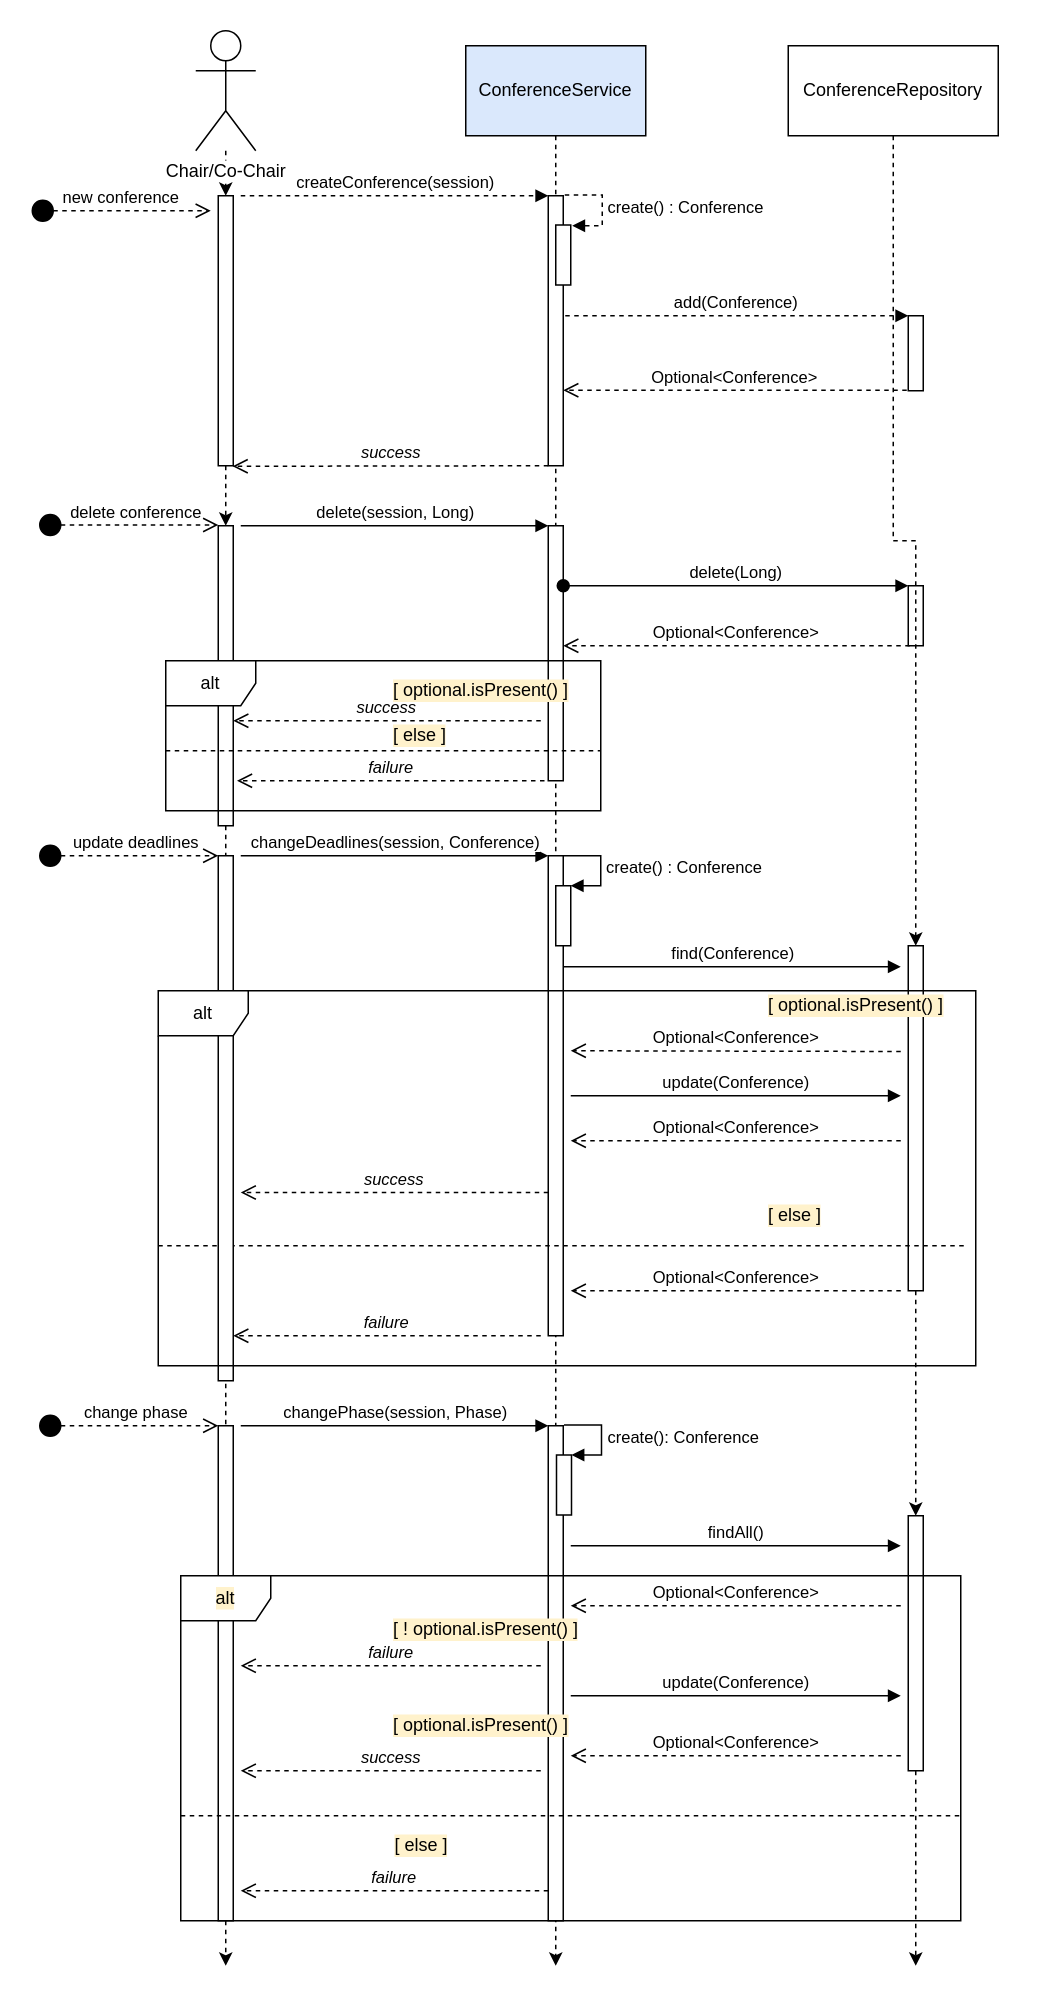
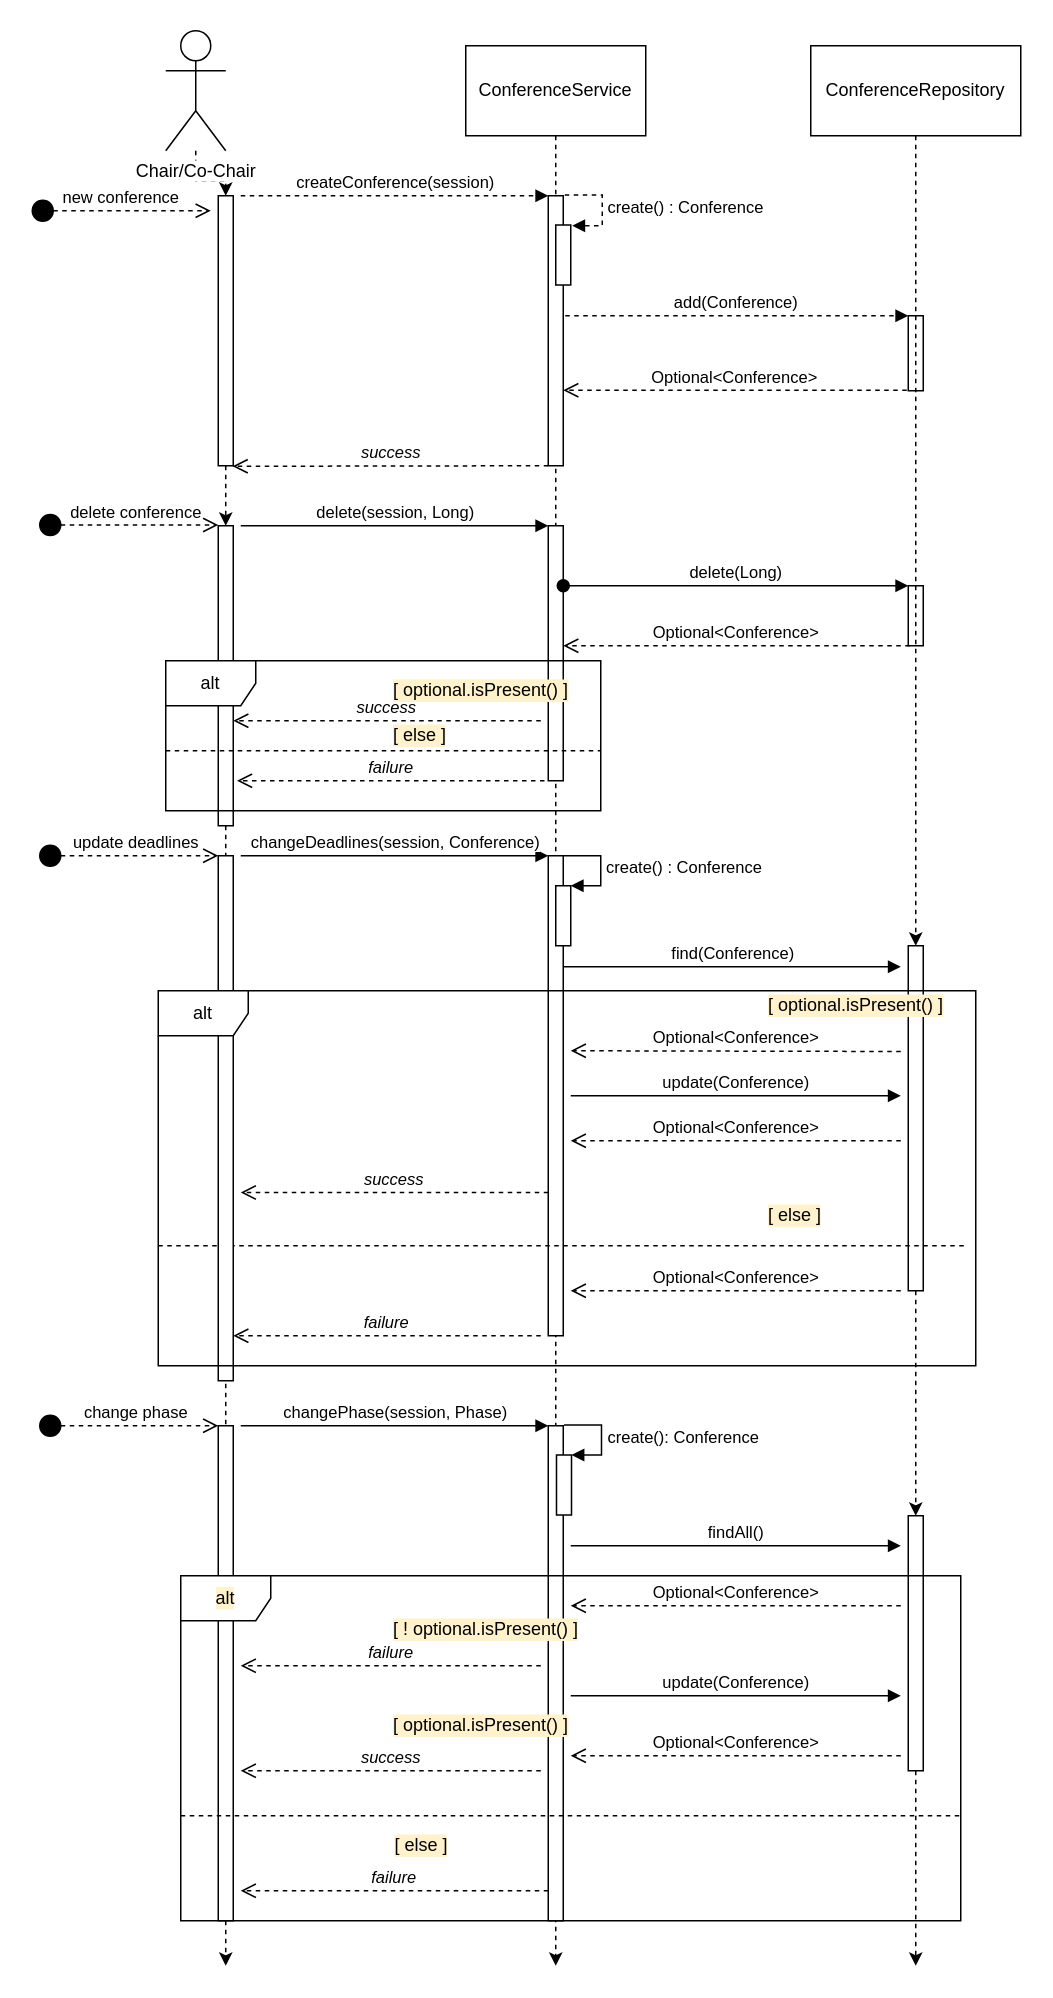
(226, 91) -> (196, 91)
(556, 91) -> (556, 91)
(893, 91) -> (916, 91)
